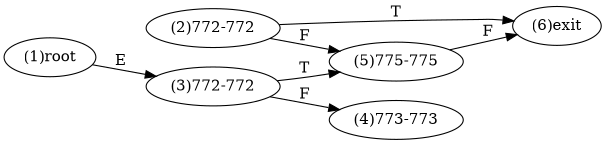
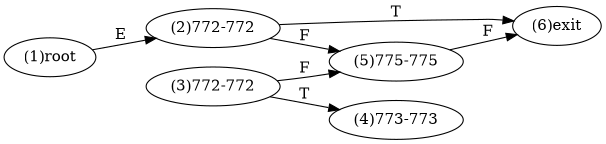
(305, 69) -> (305, 69)
(119, 70) -> (119, 45)
(305, 95) -> (305, 95)
